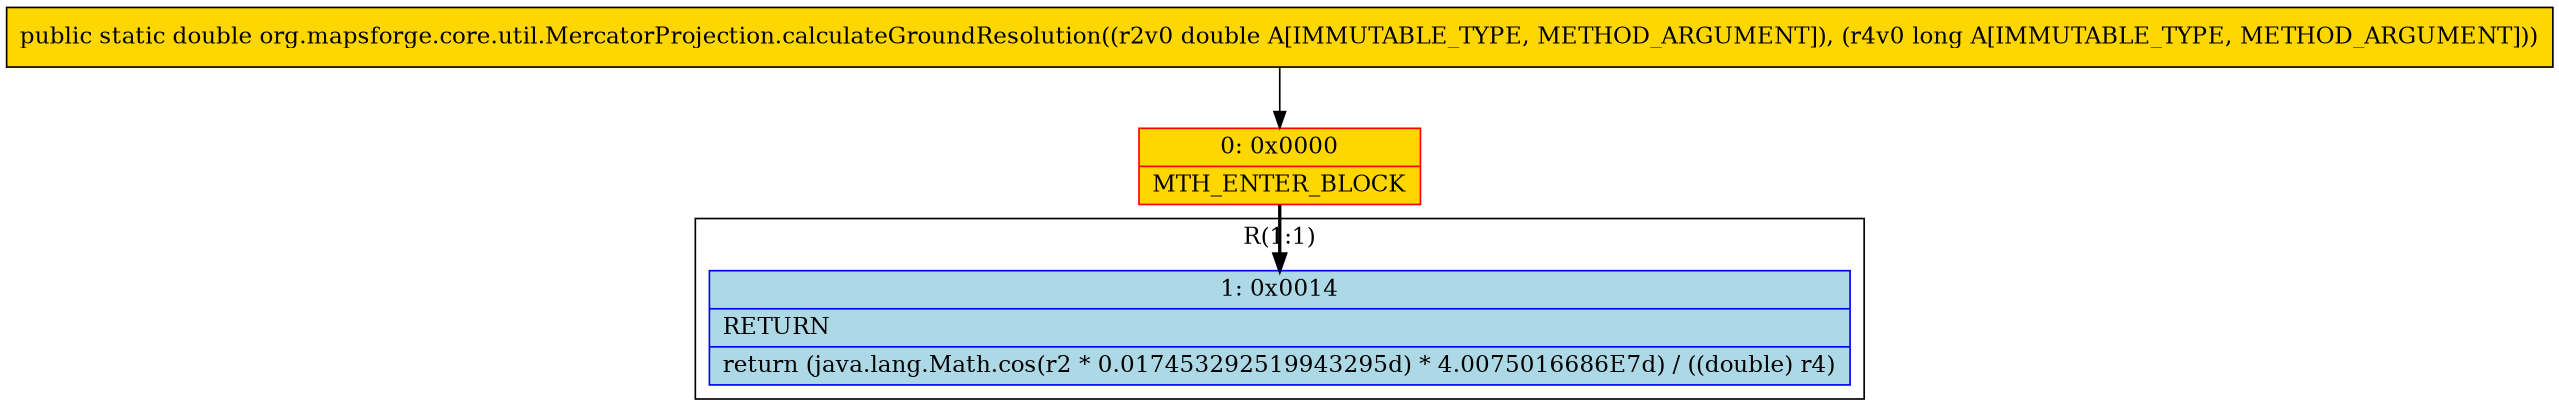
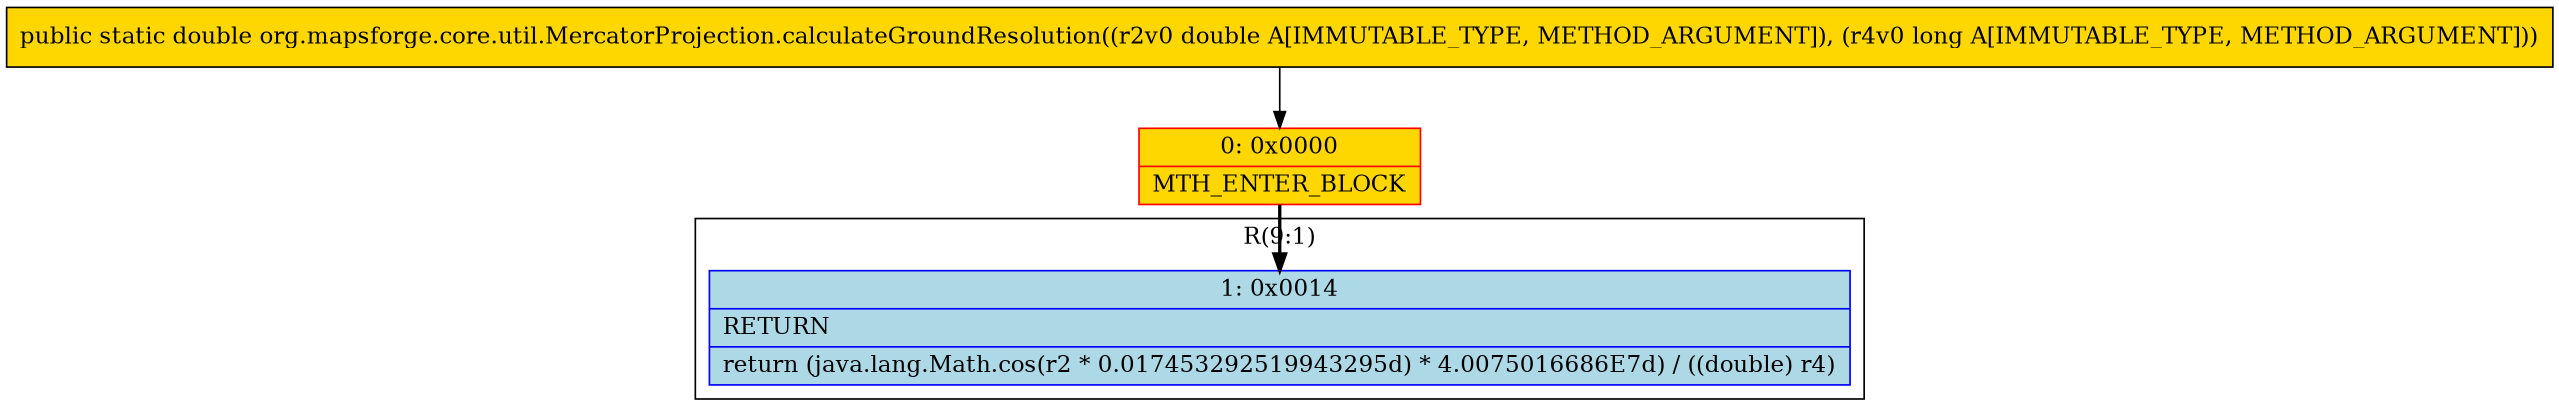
(1280, 238) -> (1280, 238)
